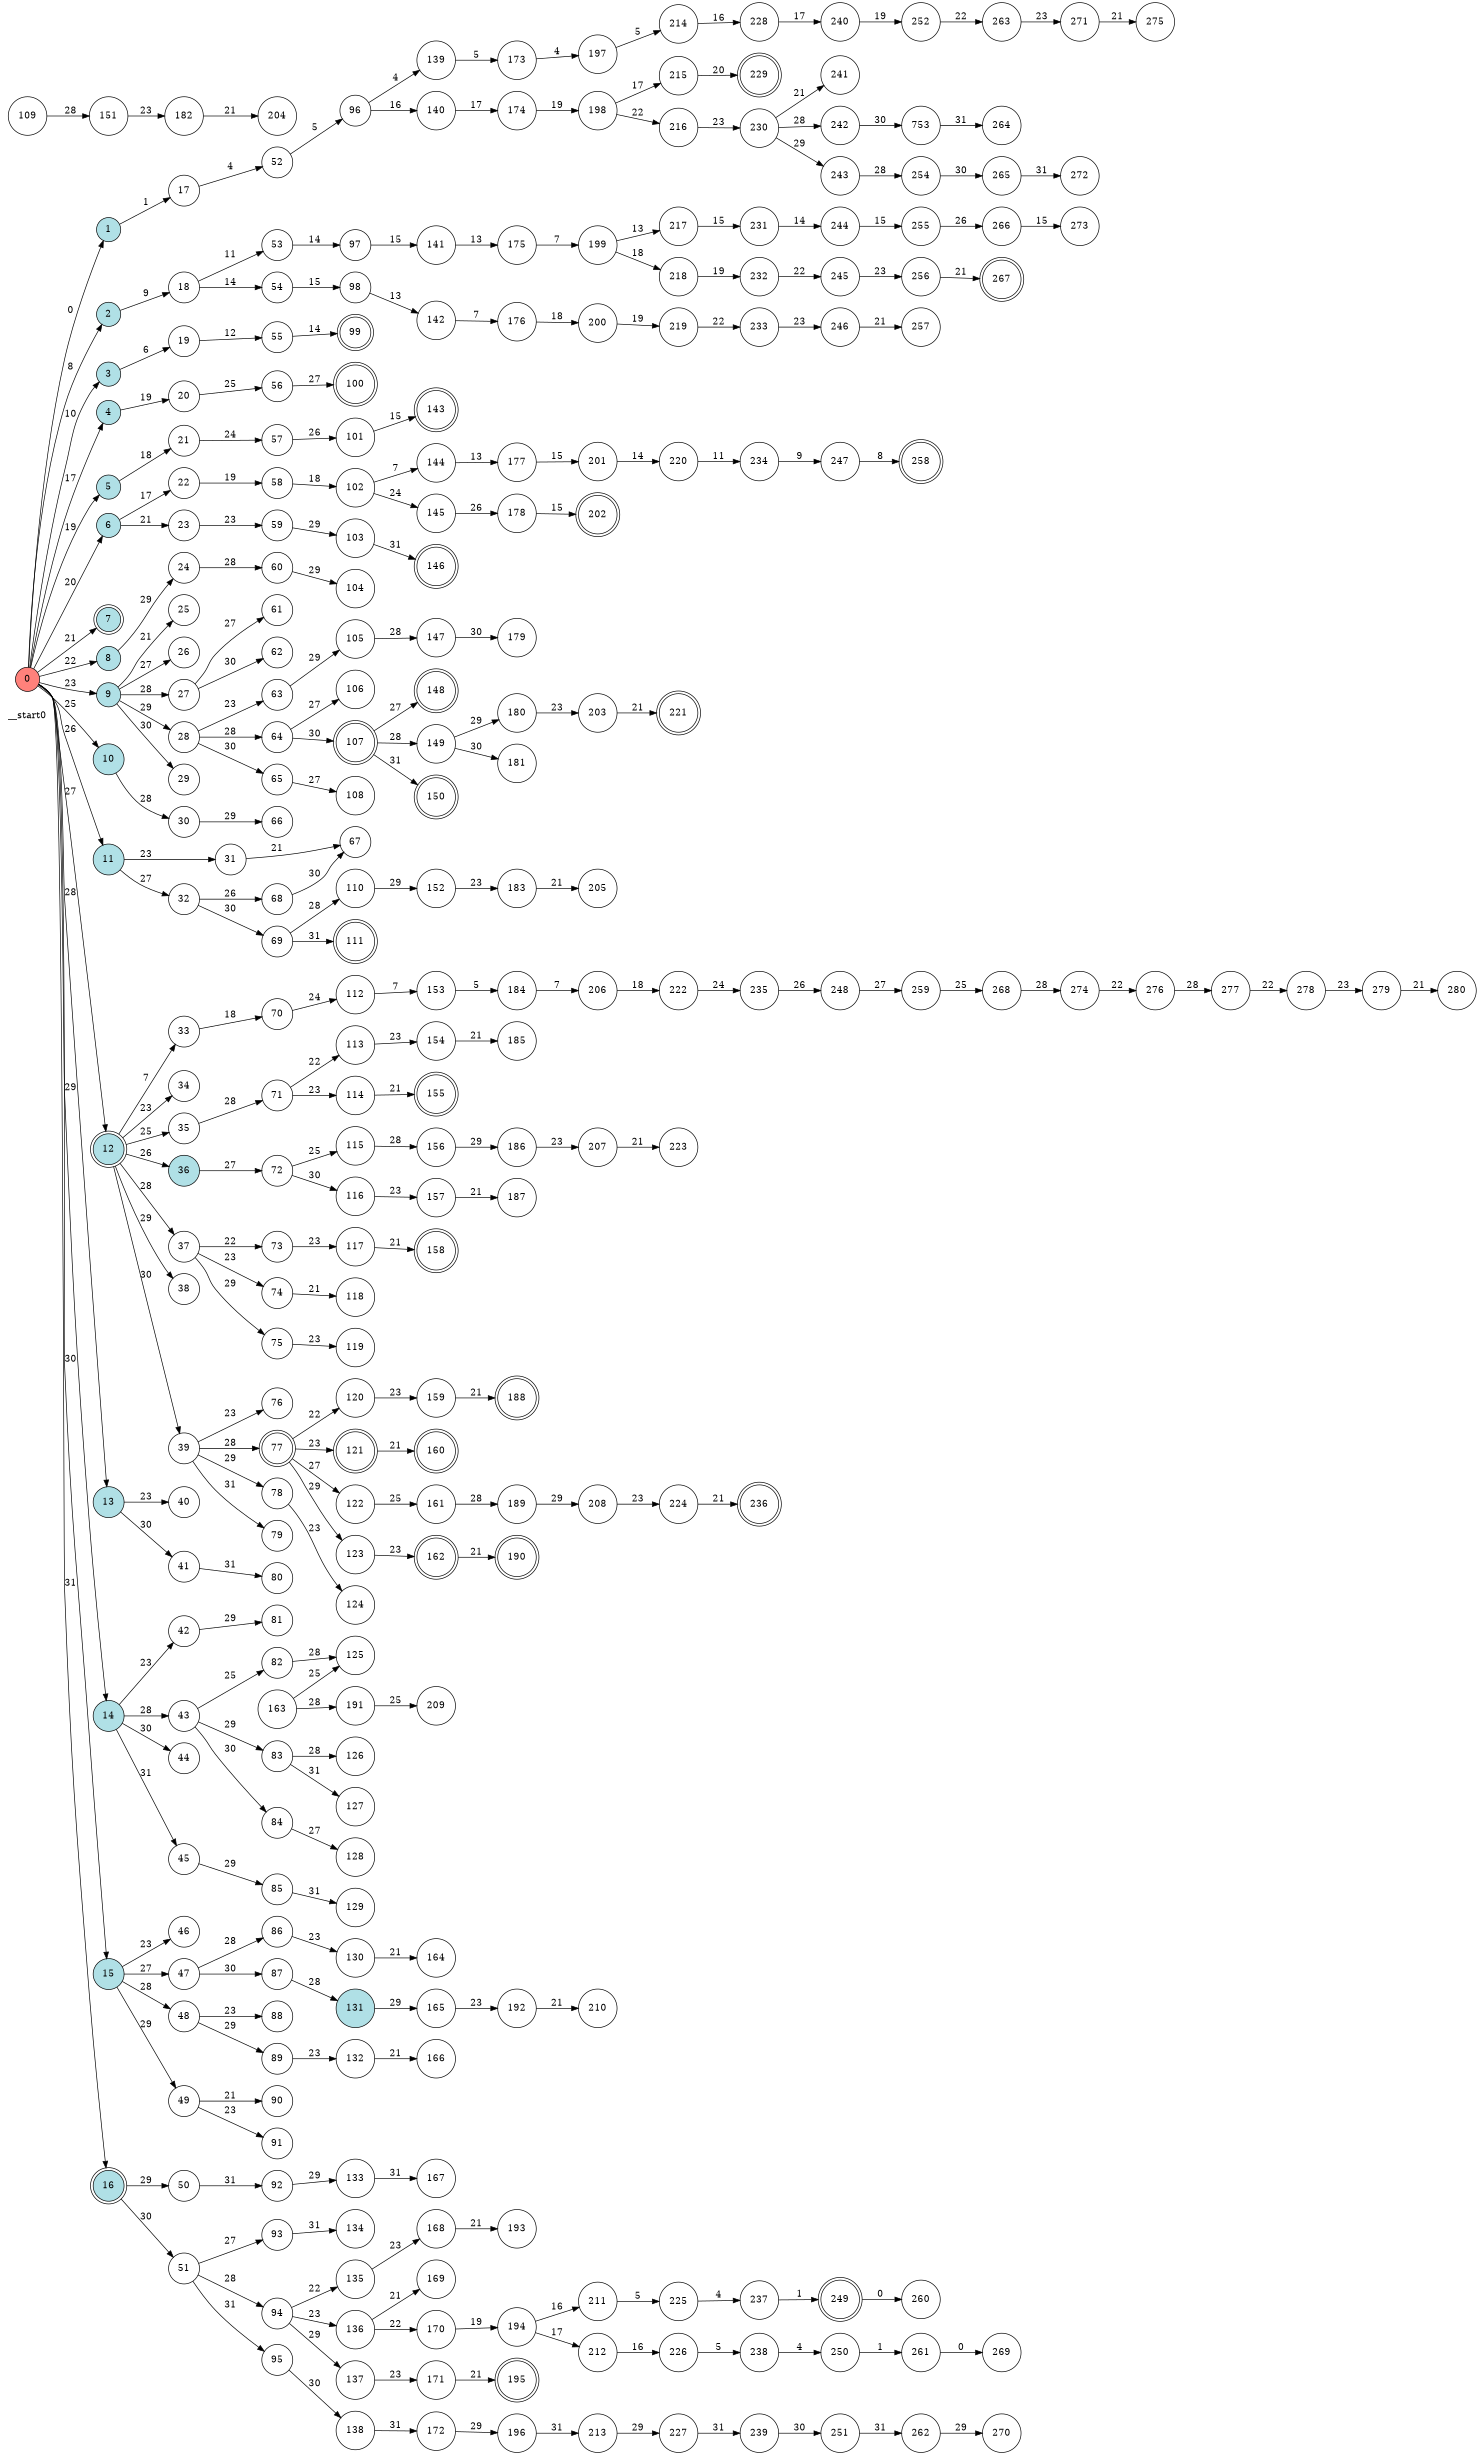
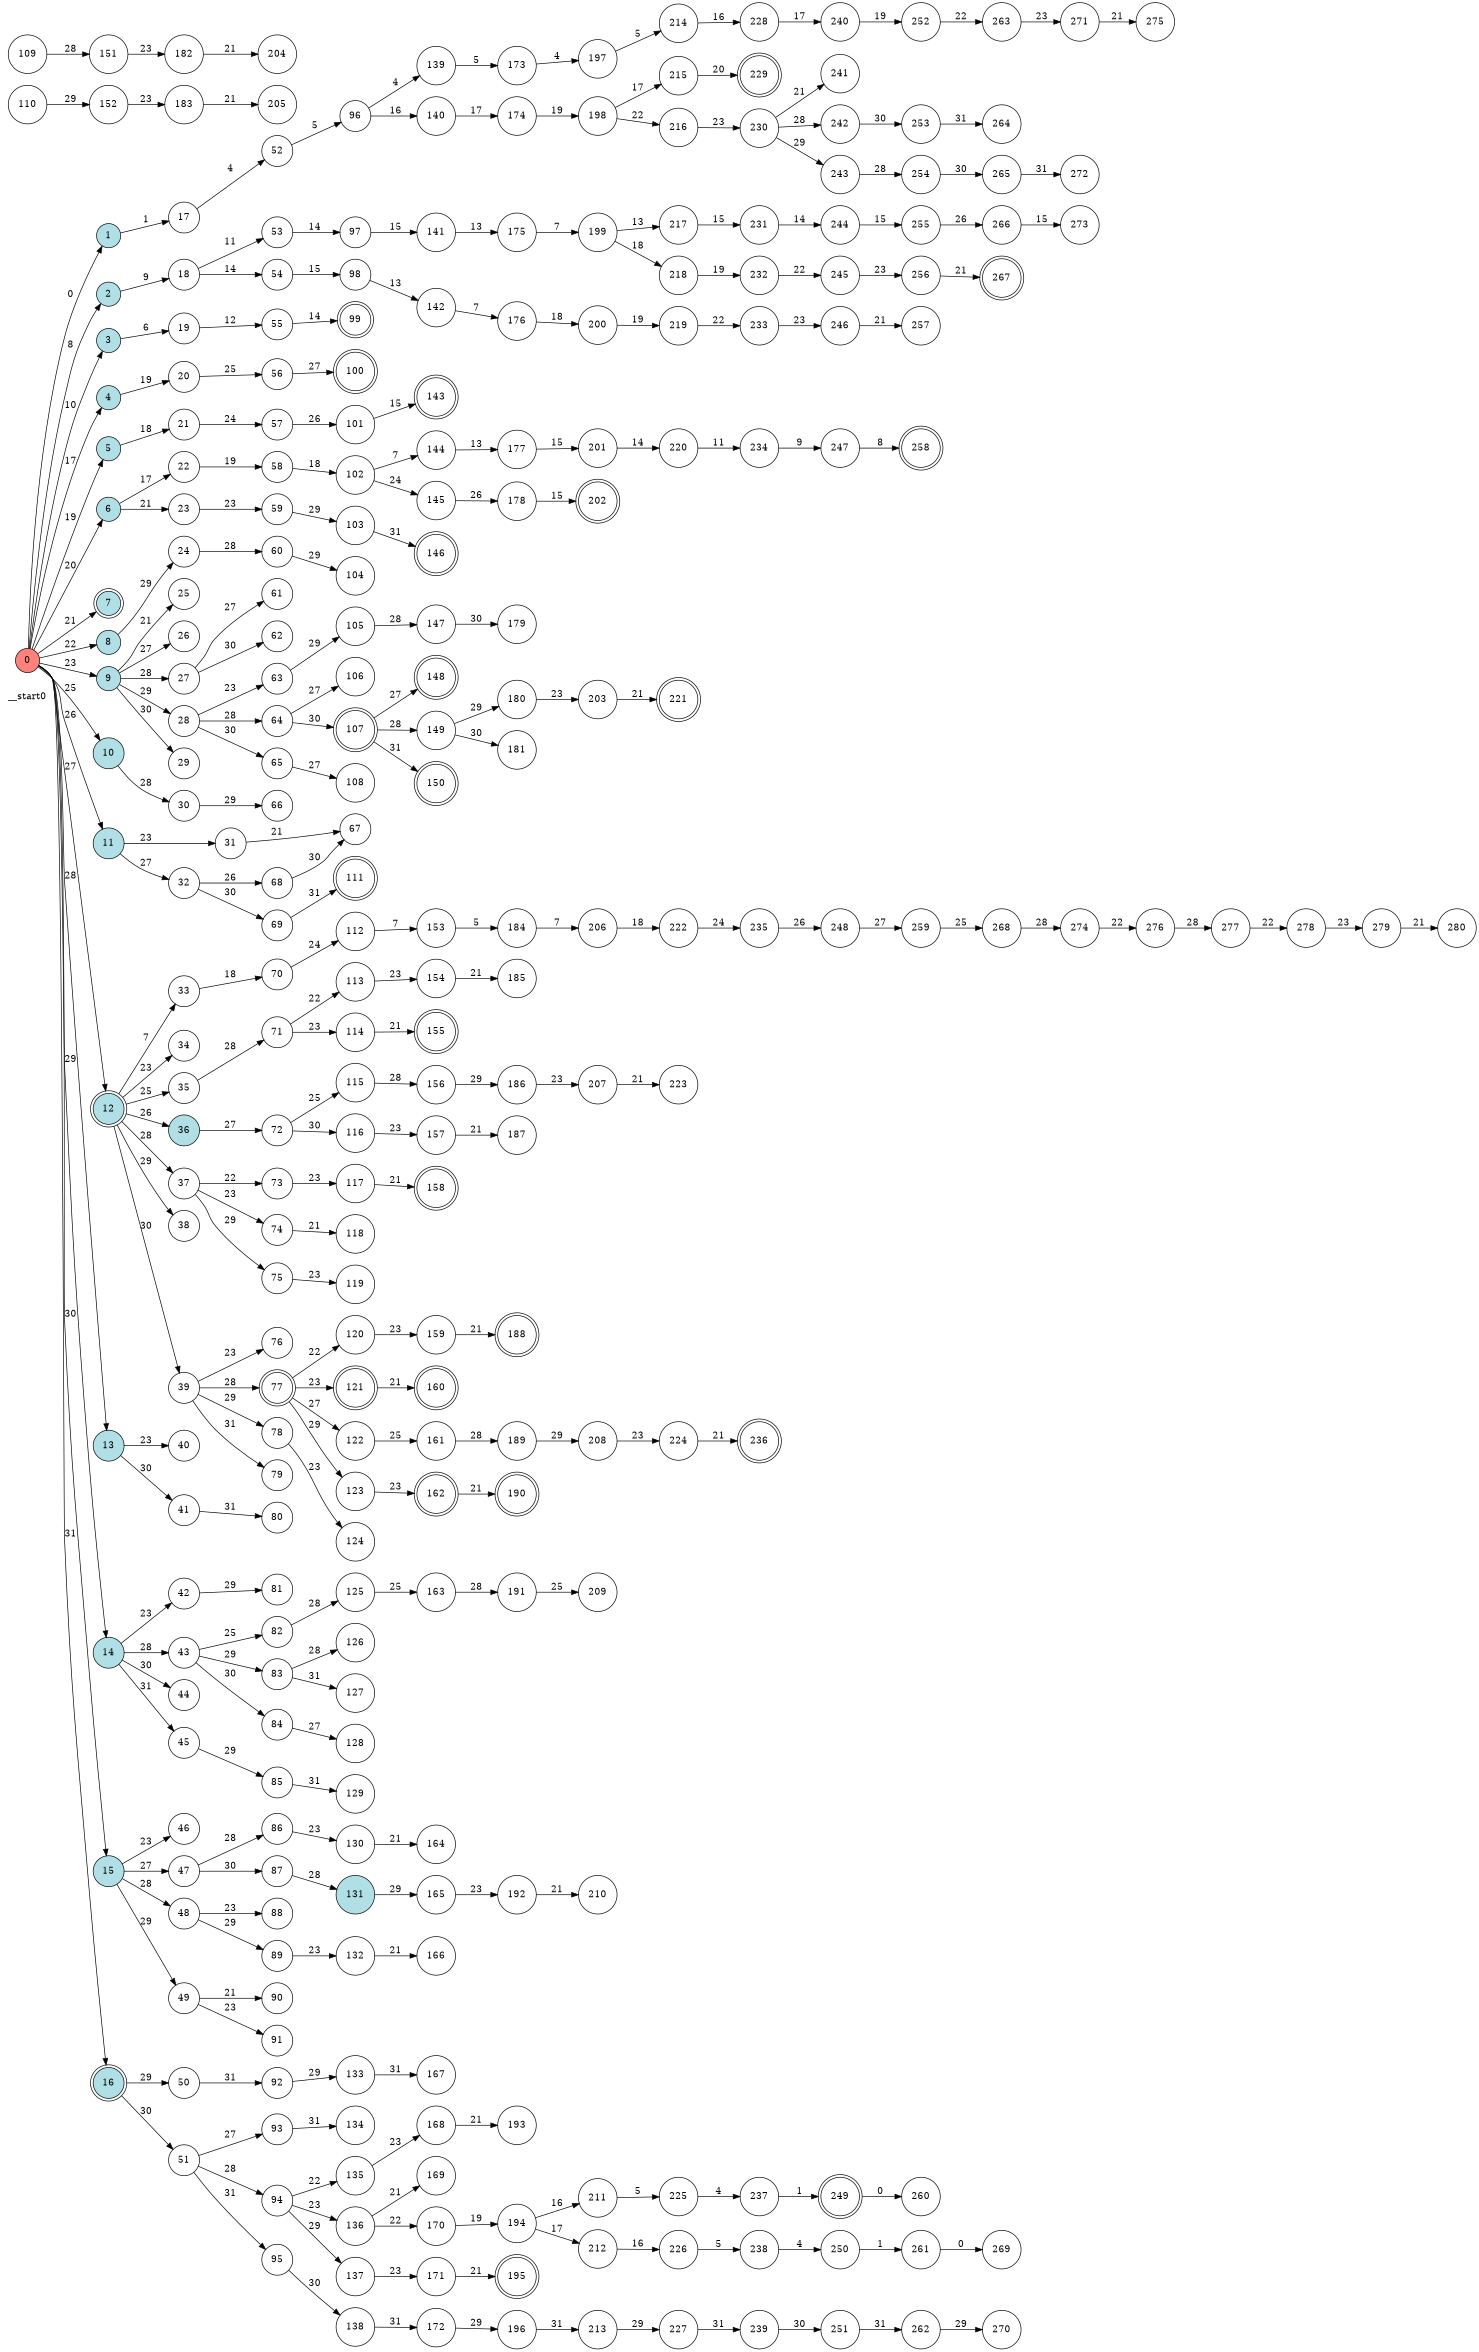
(921, 125) -> (921, 124)
(312, 918) -> none
(314, 1684) -> (392, 1592)
